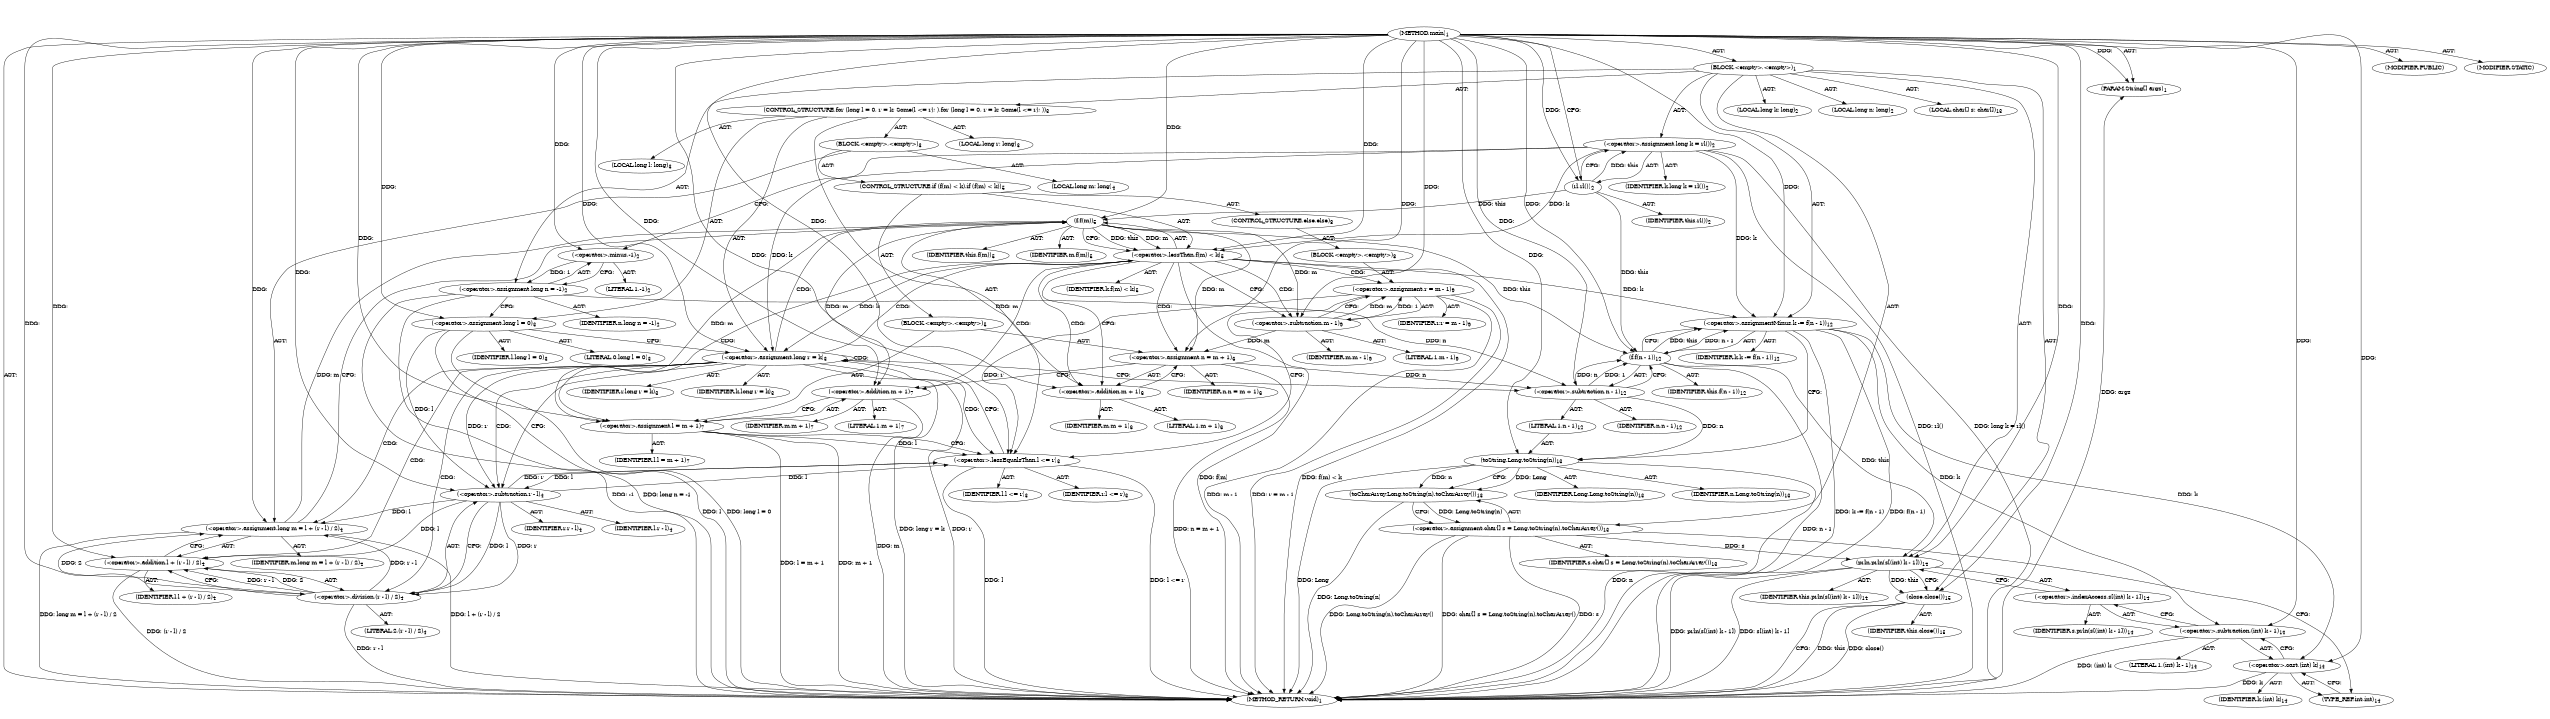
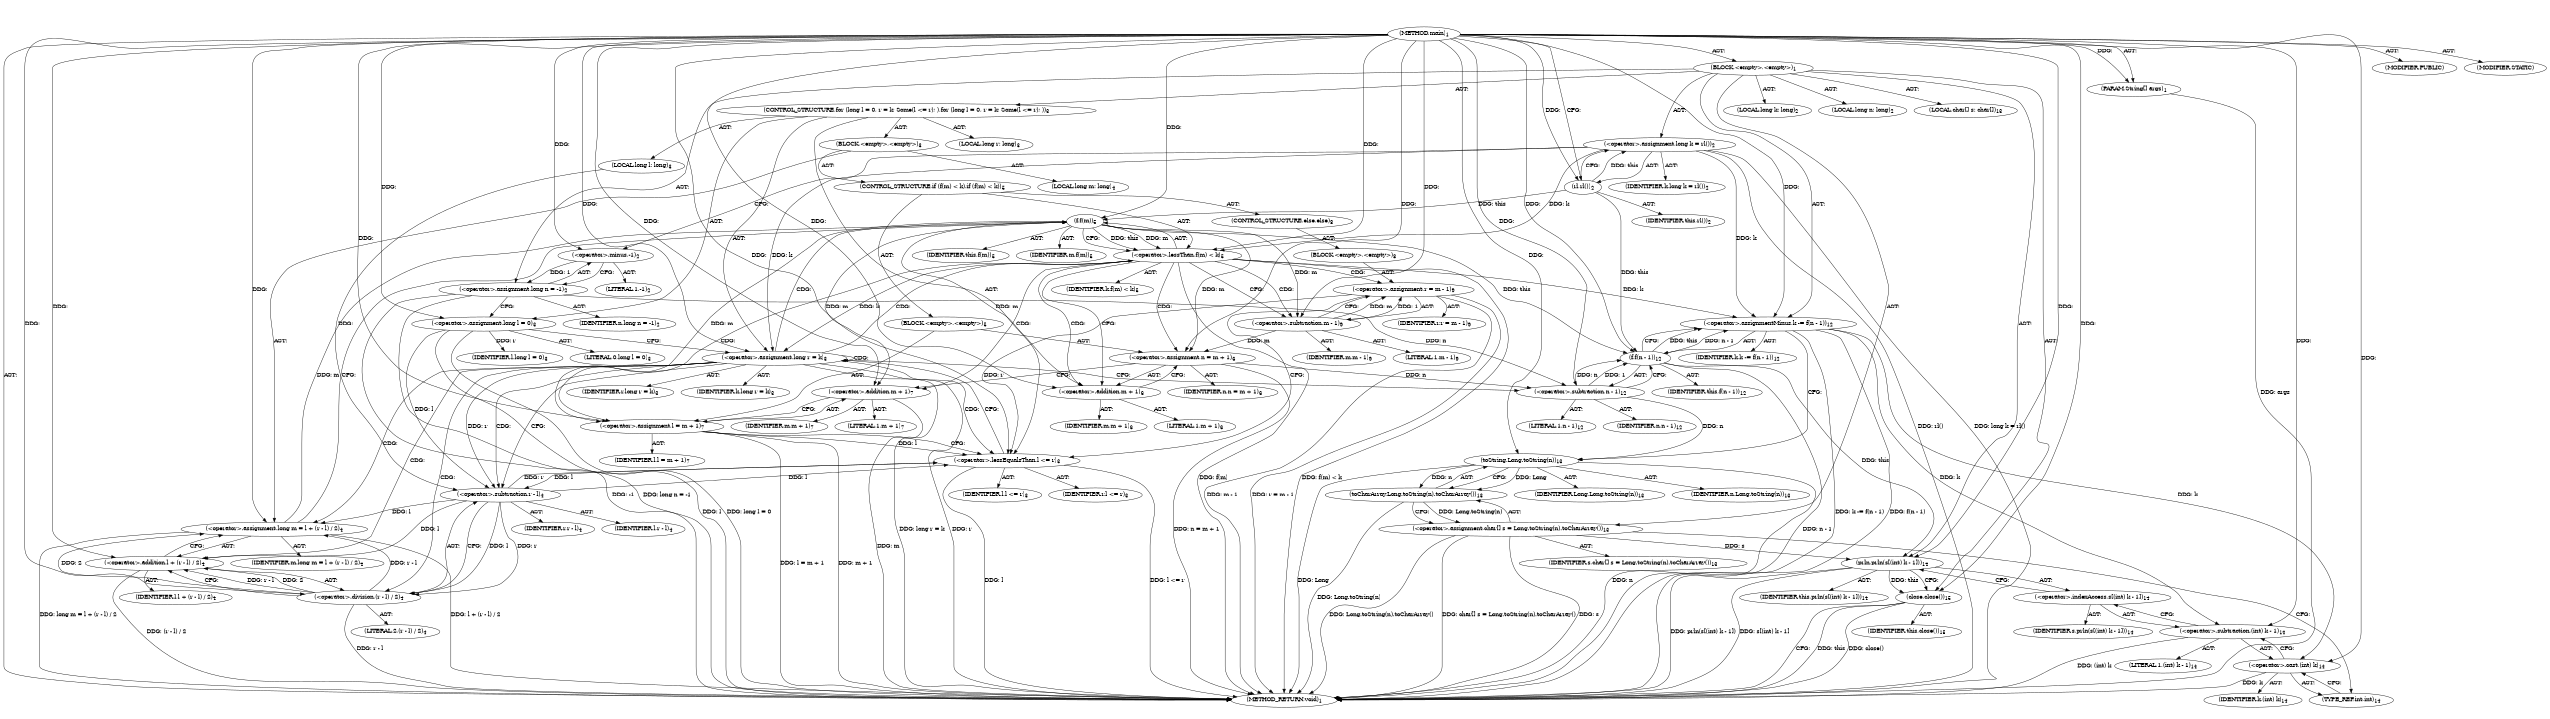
(381, 47) -> (369, 266)
(506, 341) -> (506, 341)
(1540, 442) -> (1459, 476)
(1942, 687) -> (2144, 681)
